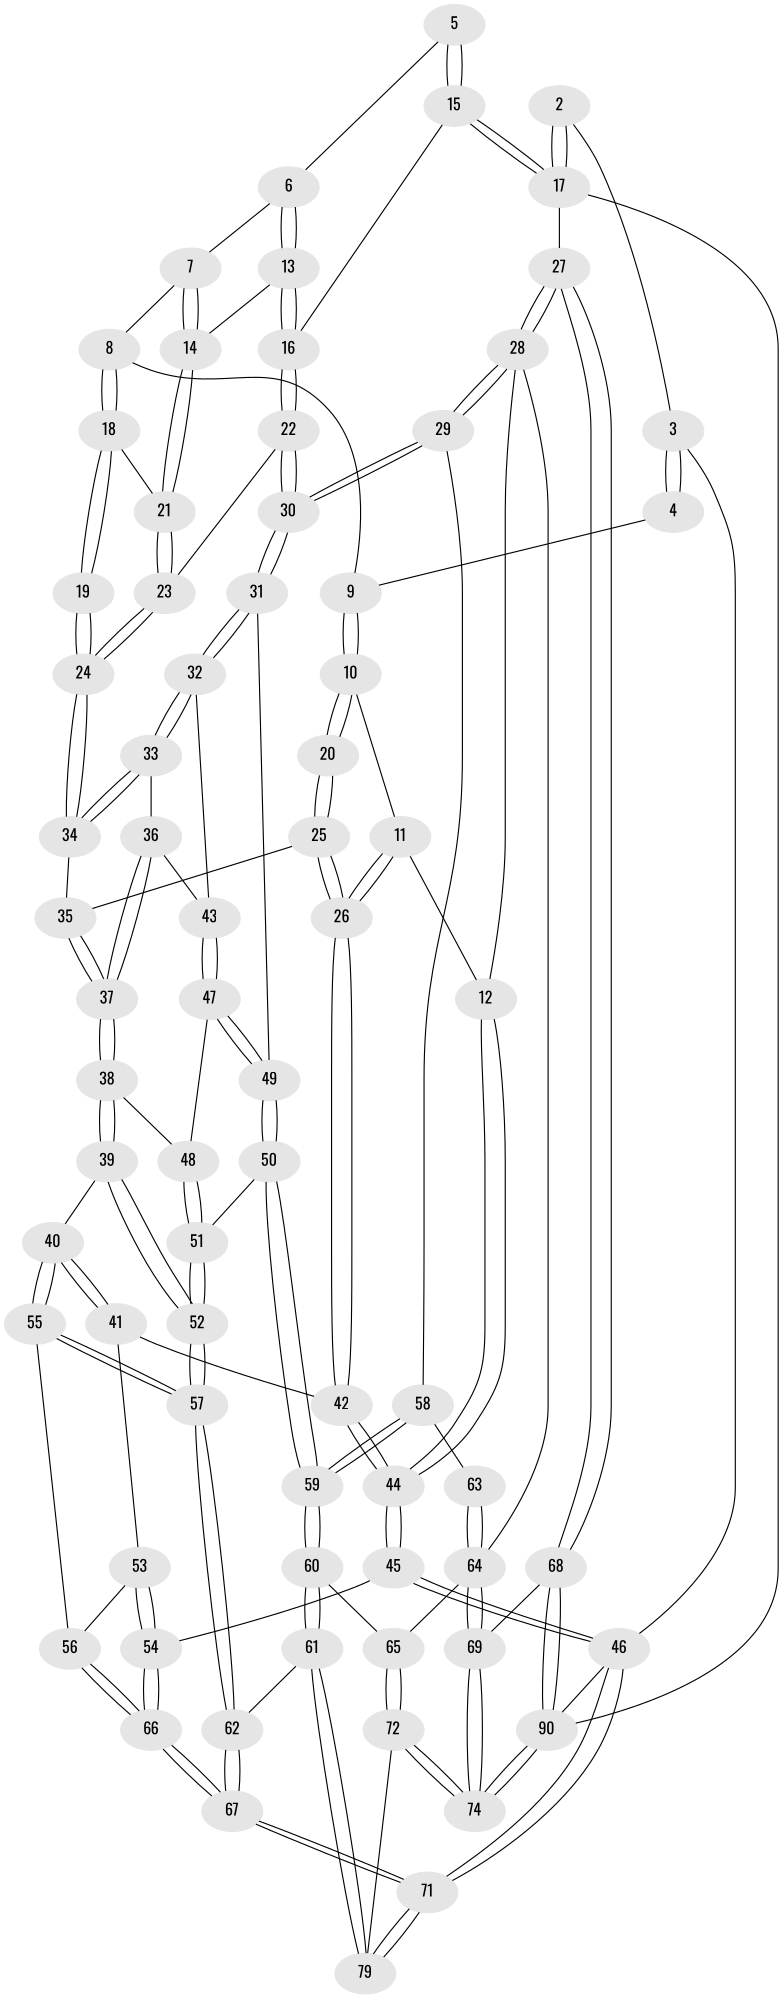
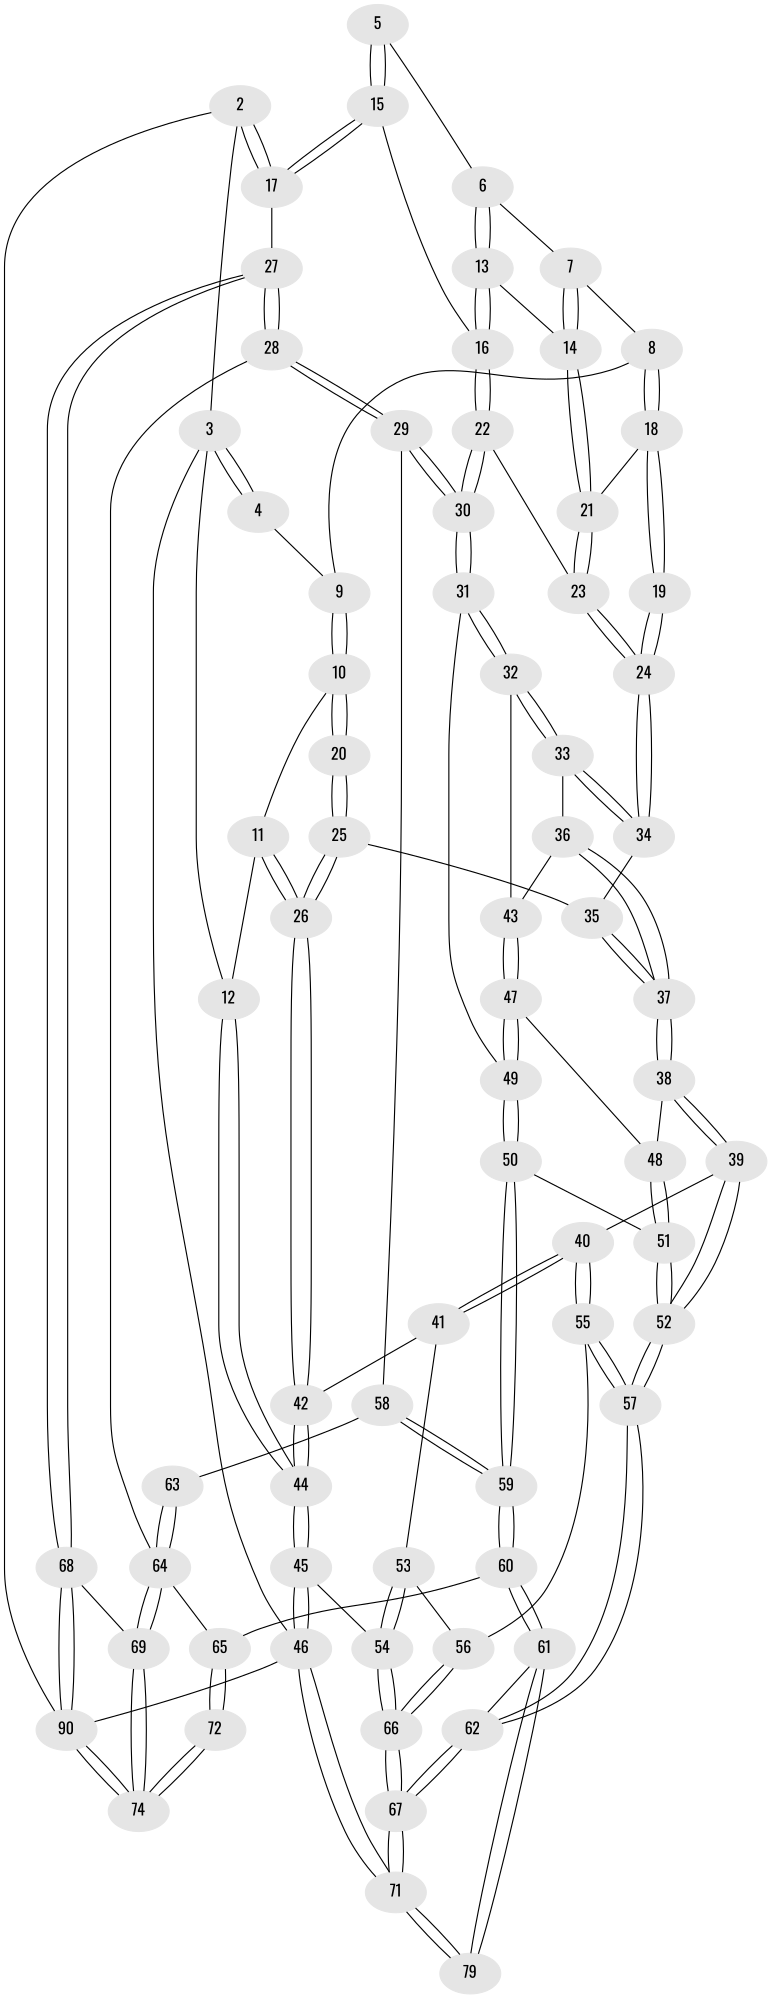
(505, 675) -> (196, 716)
(778, 964) -> (5, 856)
(380, 1852) -> none
